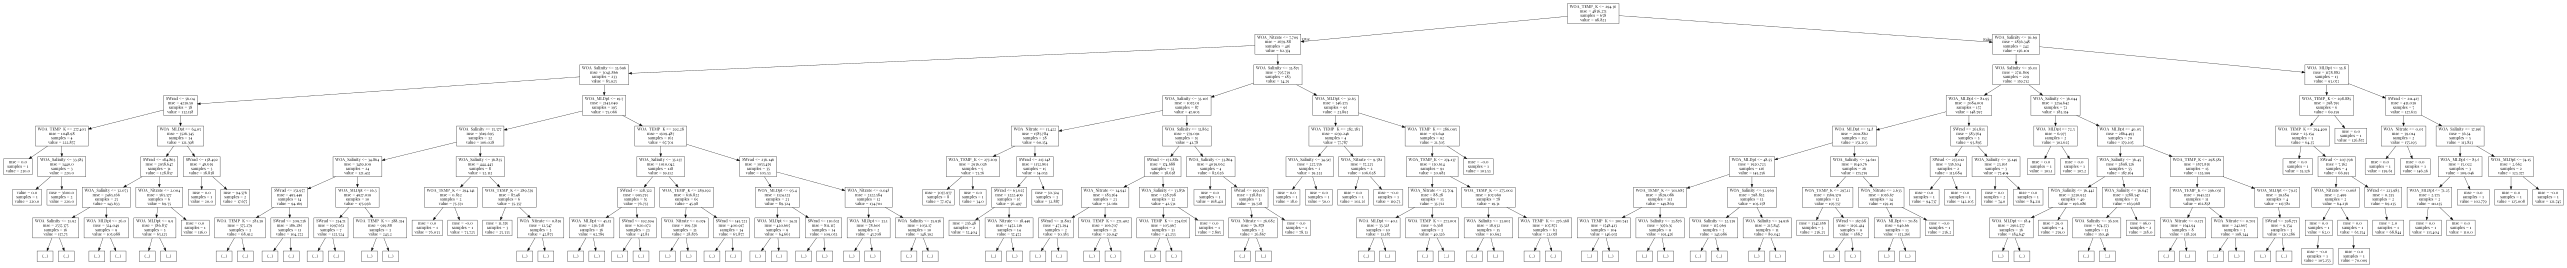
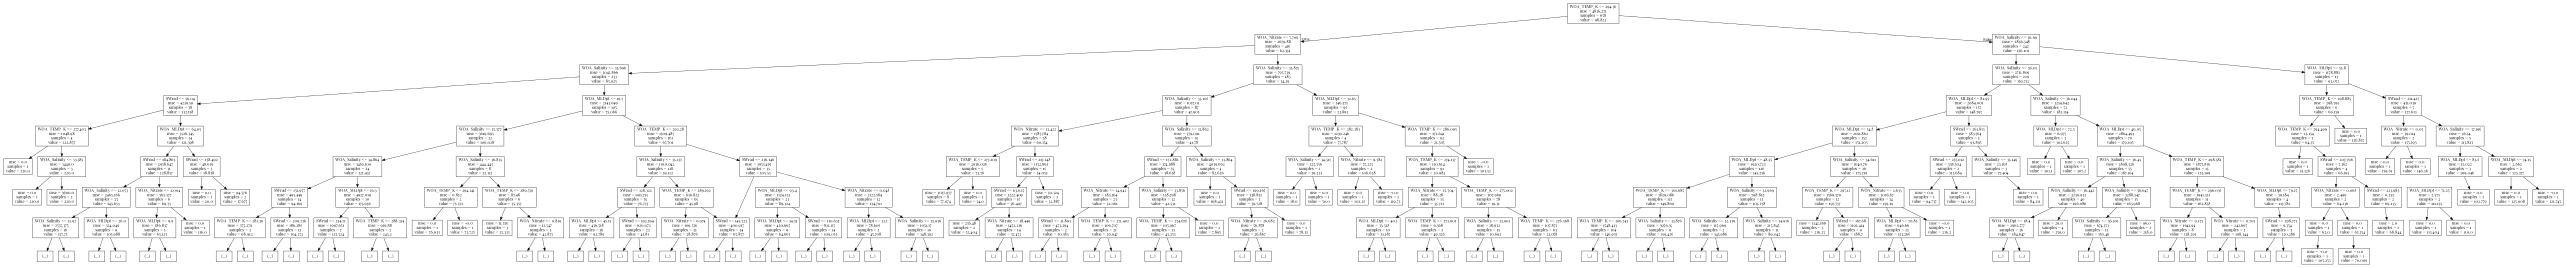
(767, 181) -> (745, 196)
(2446, 181) -> none
(27, 197) -> (27, 197)
(1995, 197) -> none
(592, 228) -> (592, 228)
